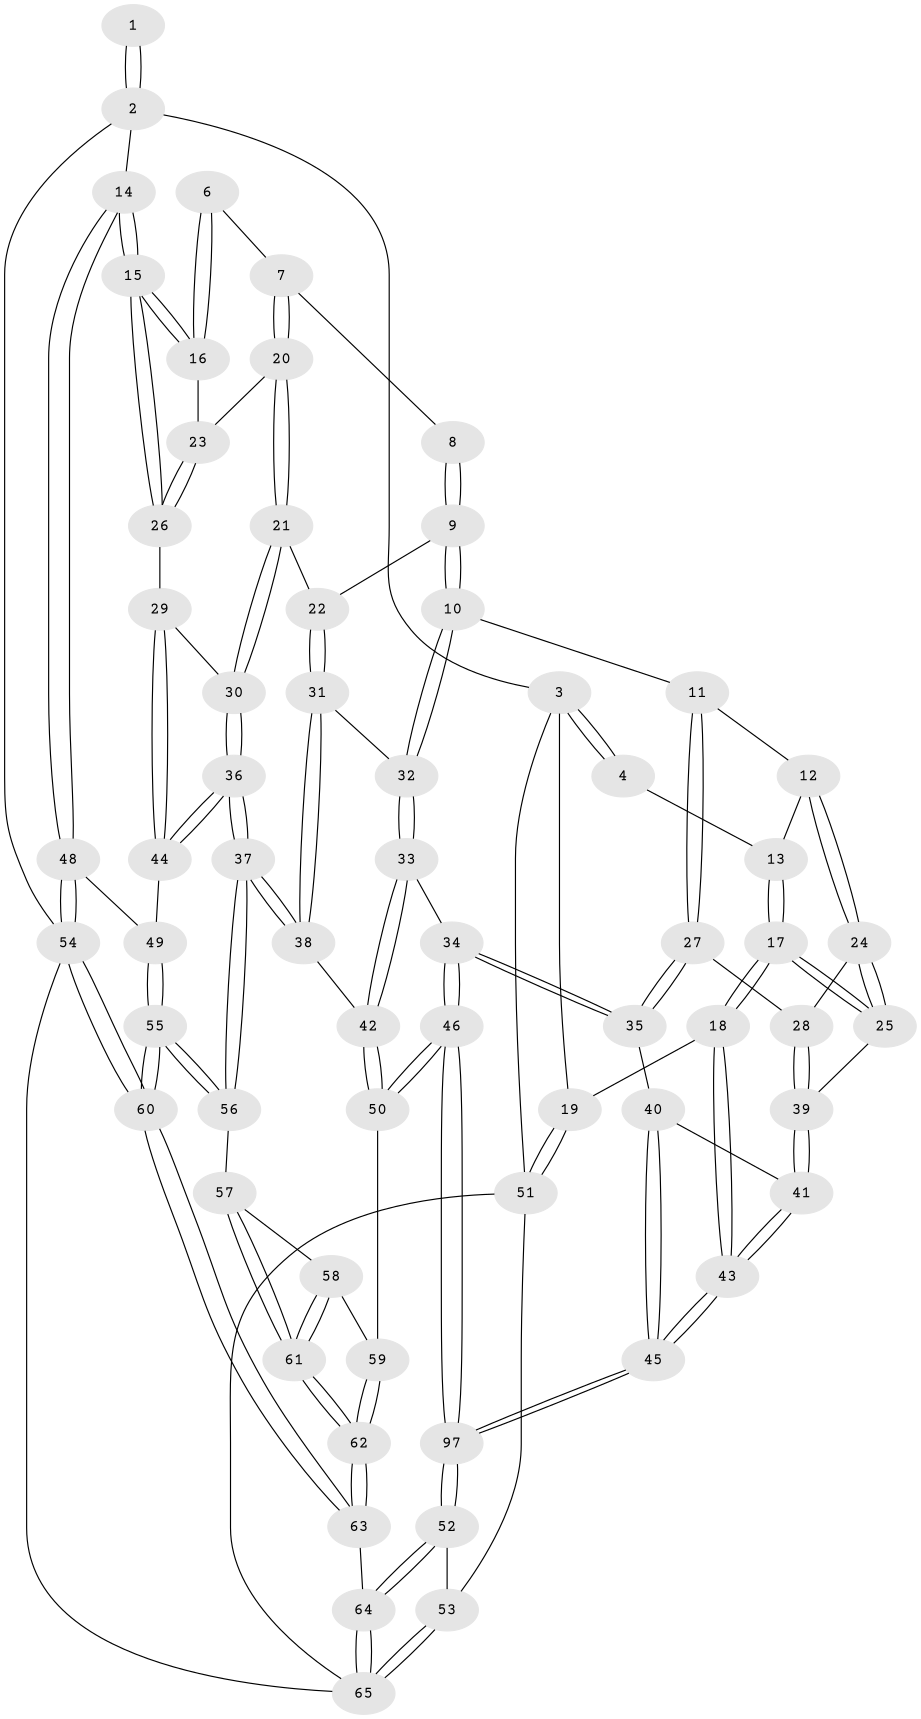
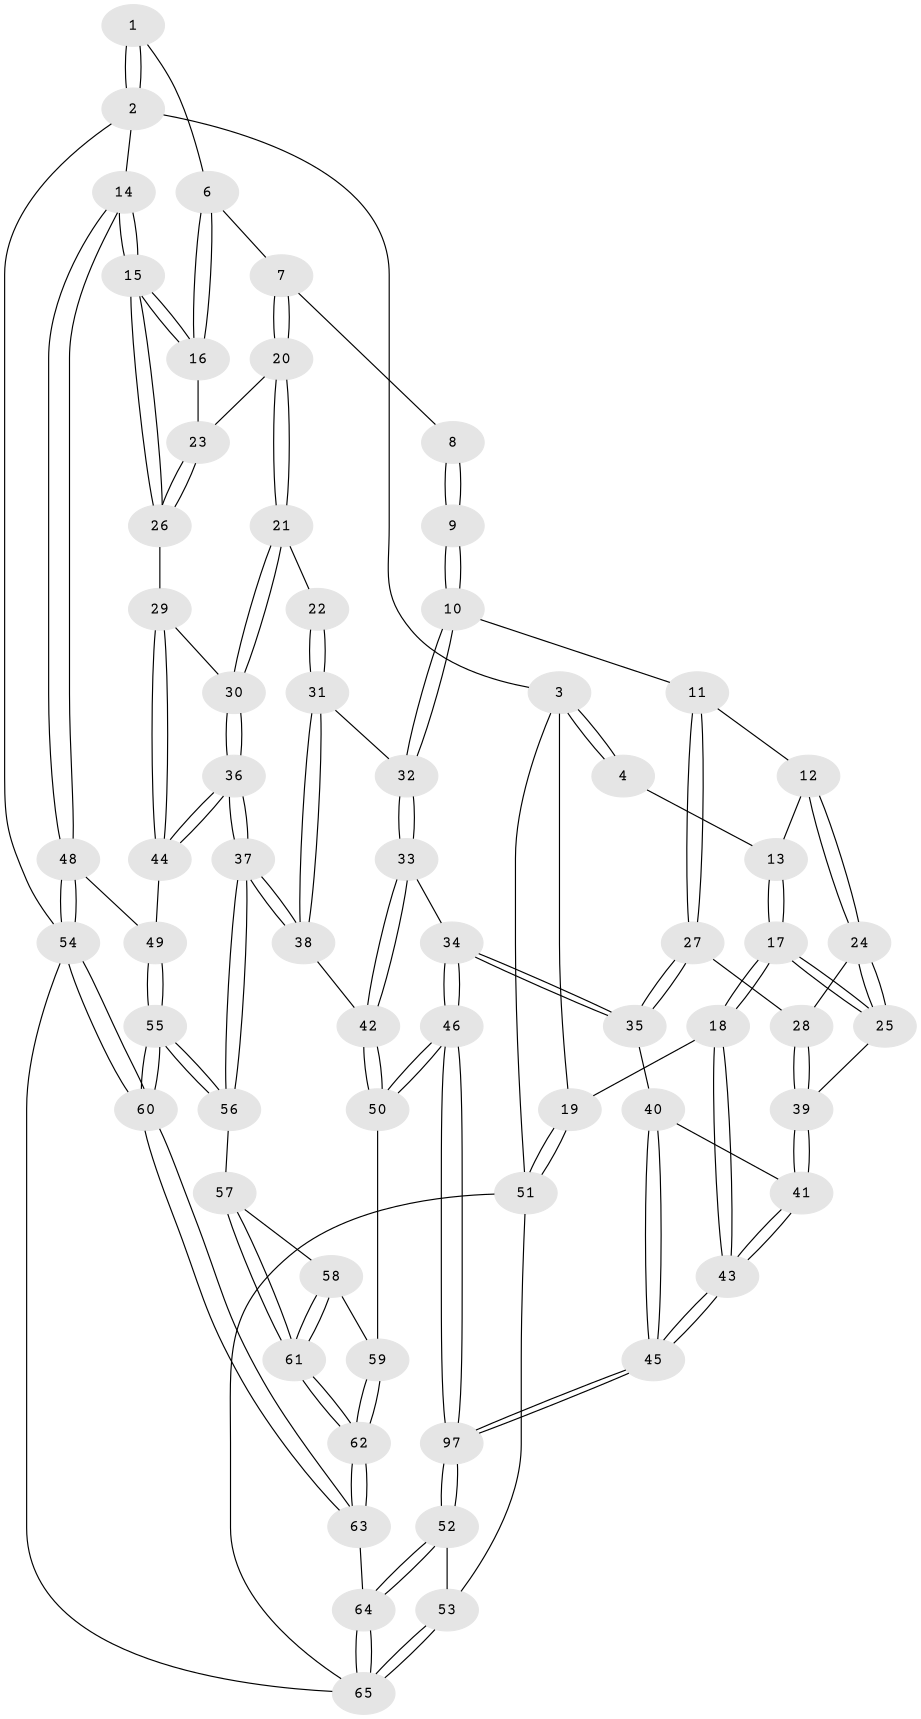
none -> (182, 105)
(381, 570) -> none
